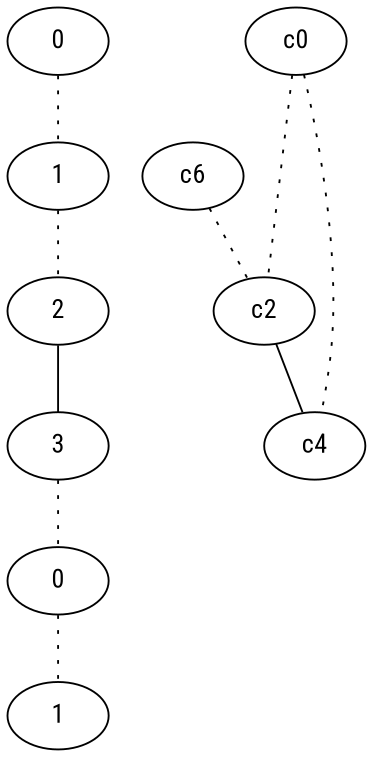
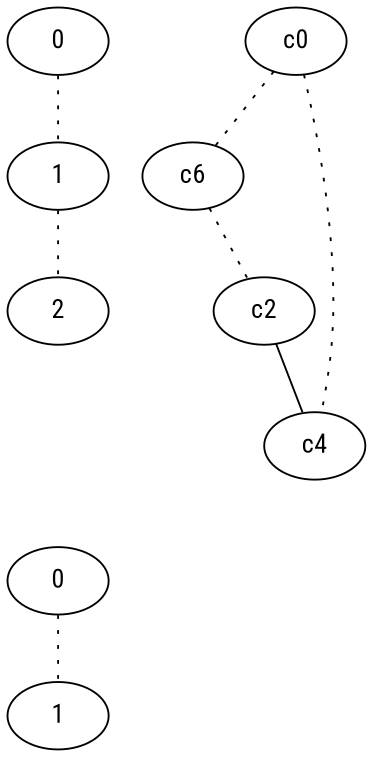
(280, 176) -> (244, 109)
(58, 446) -> none
